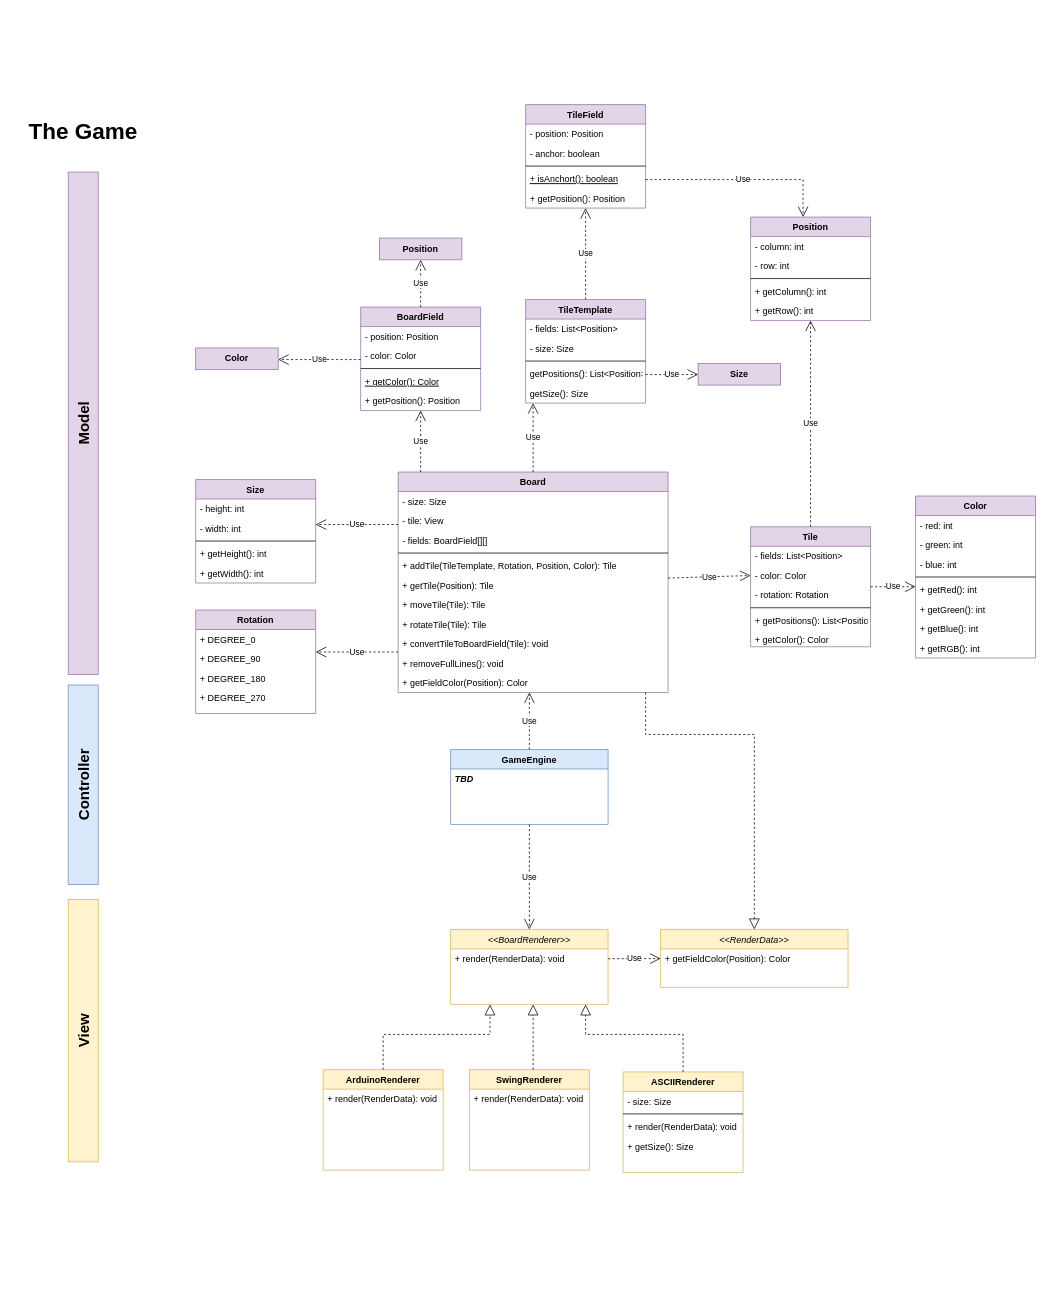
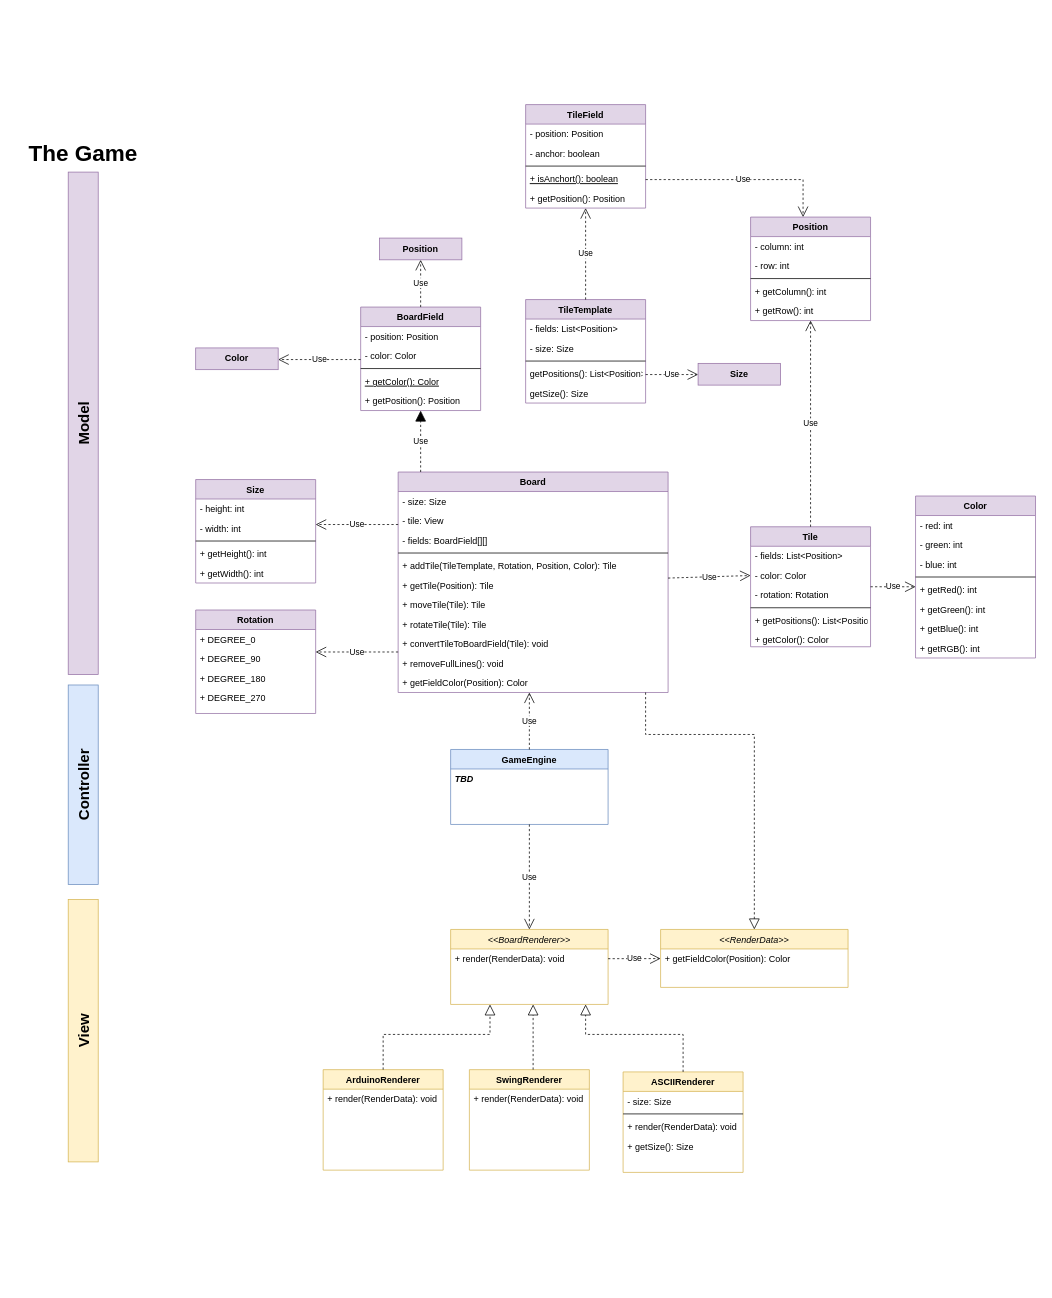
(83, 131) -> (83, 153)
(420, 418) -> (420, 422)
(533, 439) -> none
